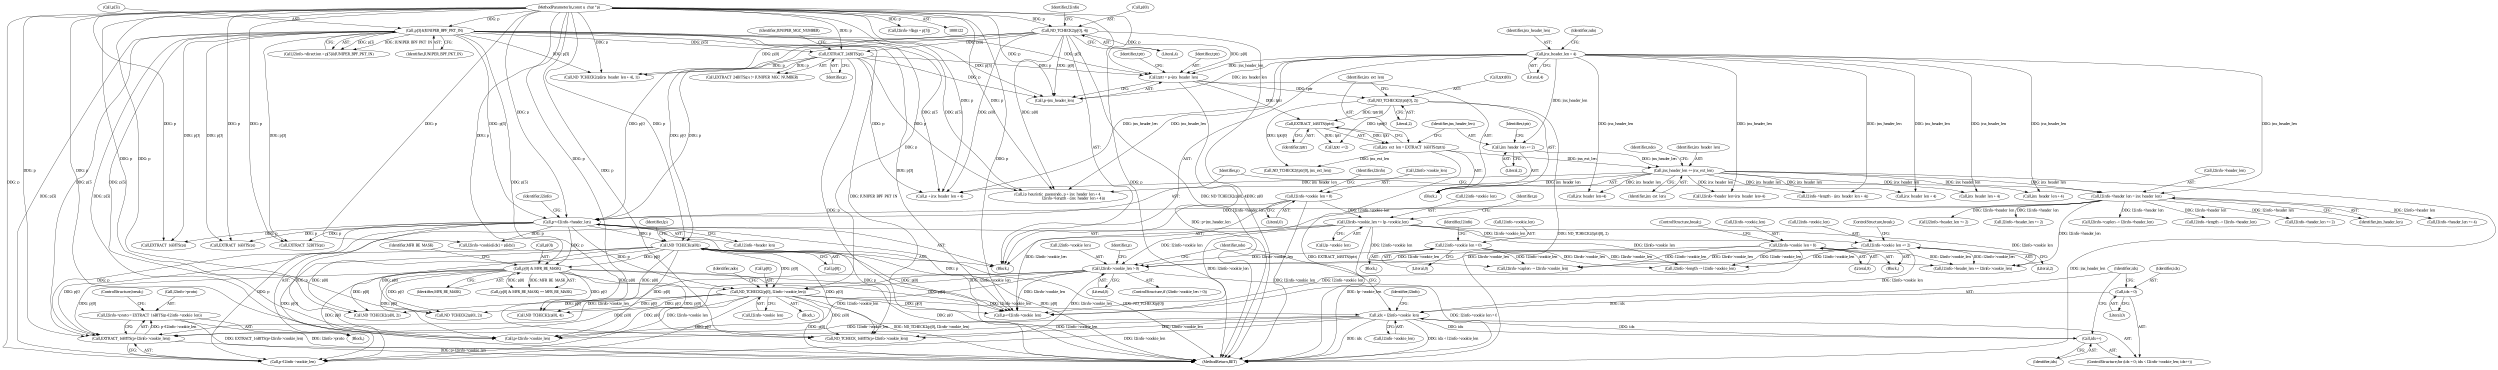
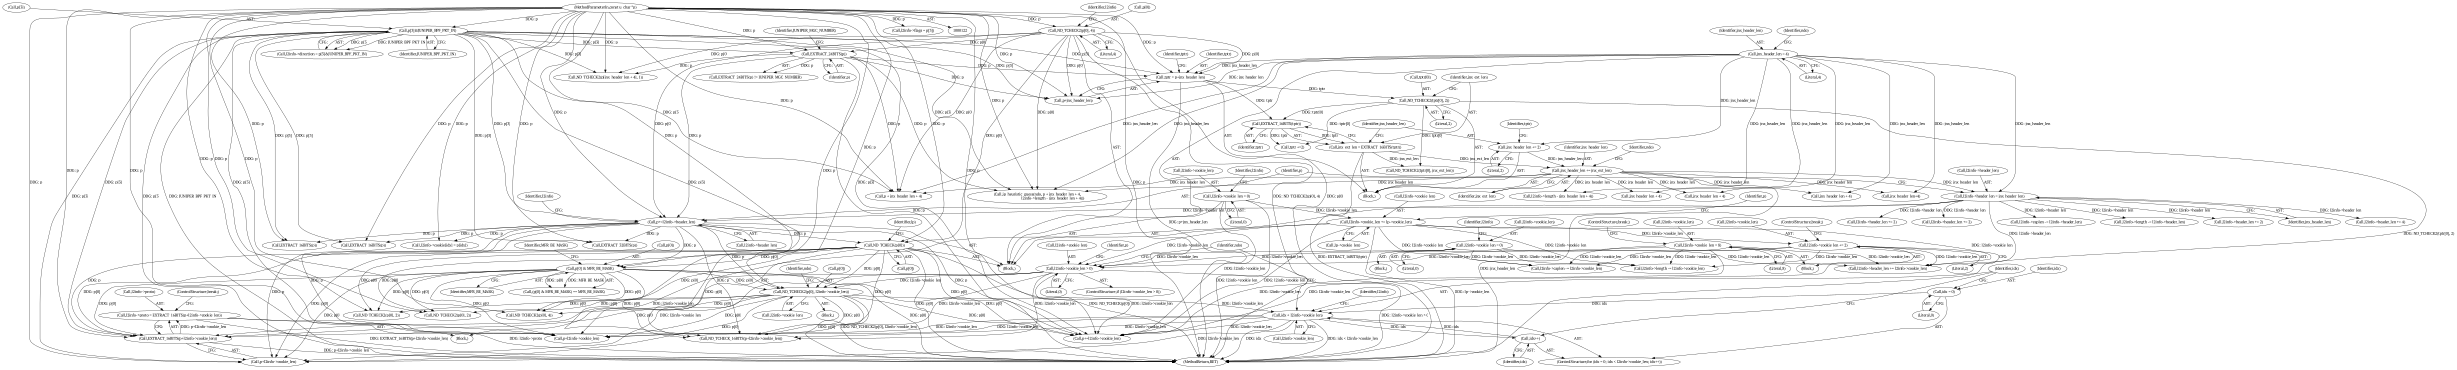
(1729, 196) -> none
(1864, 257) -> (1778, 257)
none -> (1199, 329)
